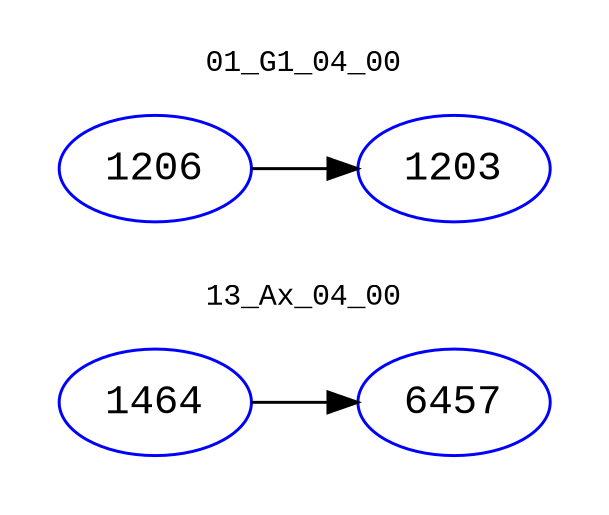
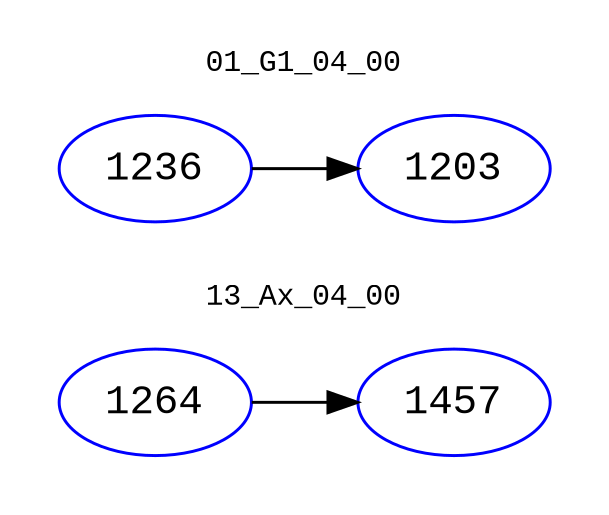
(155, 169) -> (155, 169)
(155, 402) -> (155, 402)
(454, 402) -> (454, 402)
